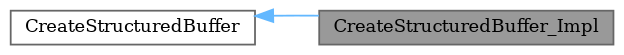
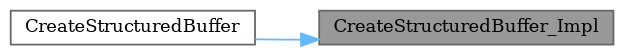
(296, 16) -> (278, 40)
